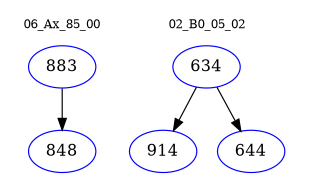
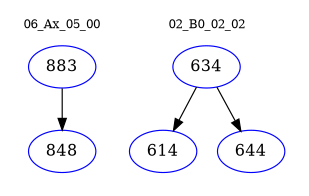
(62, 25) -> (62, 25)
(207, 25) -> (207, 25)
(163, 151) -> (163, 151)
